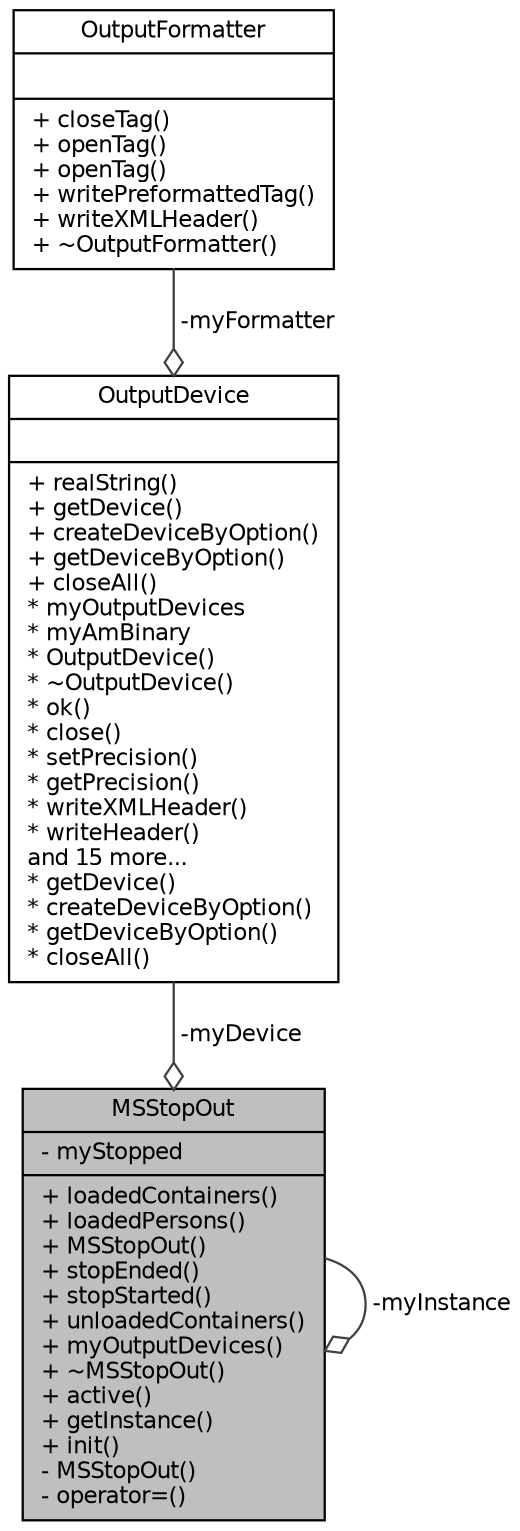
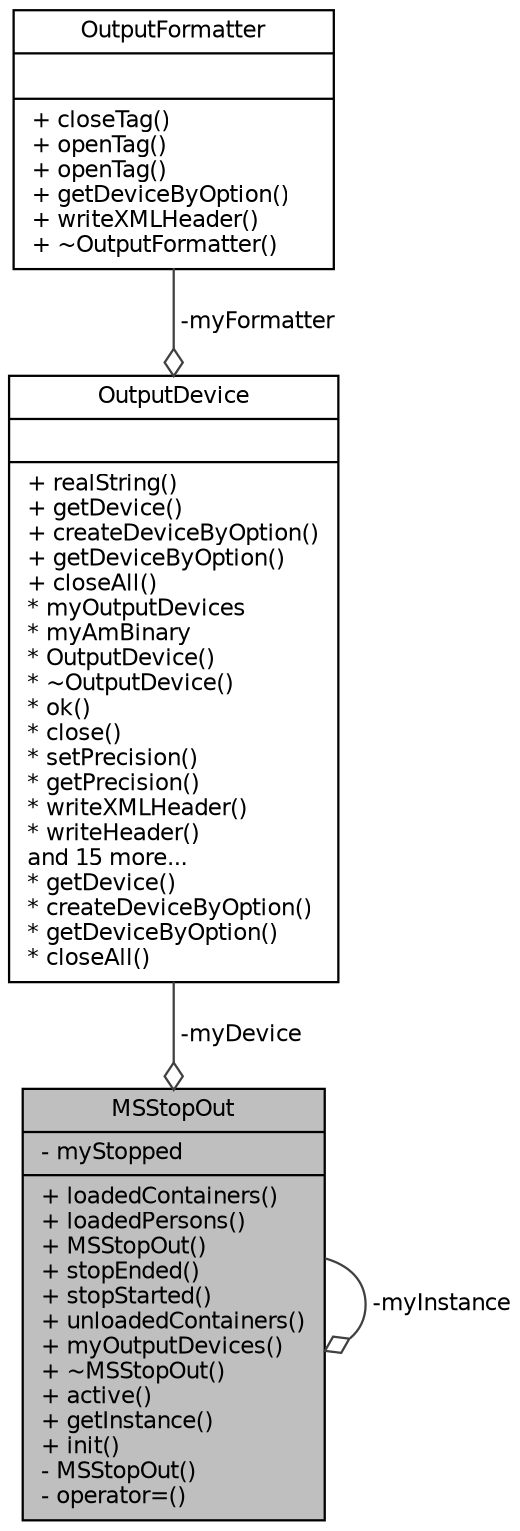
(174, 195) -> (161, 195)
